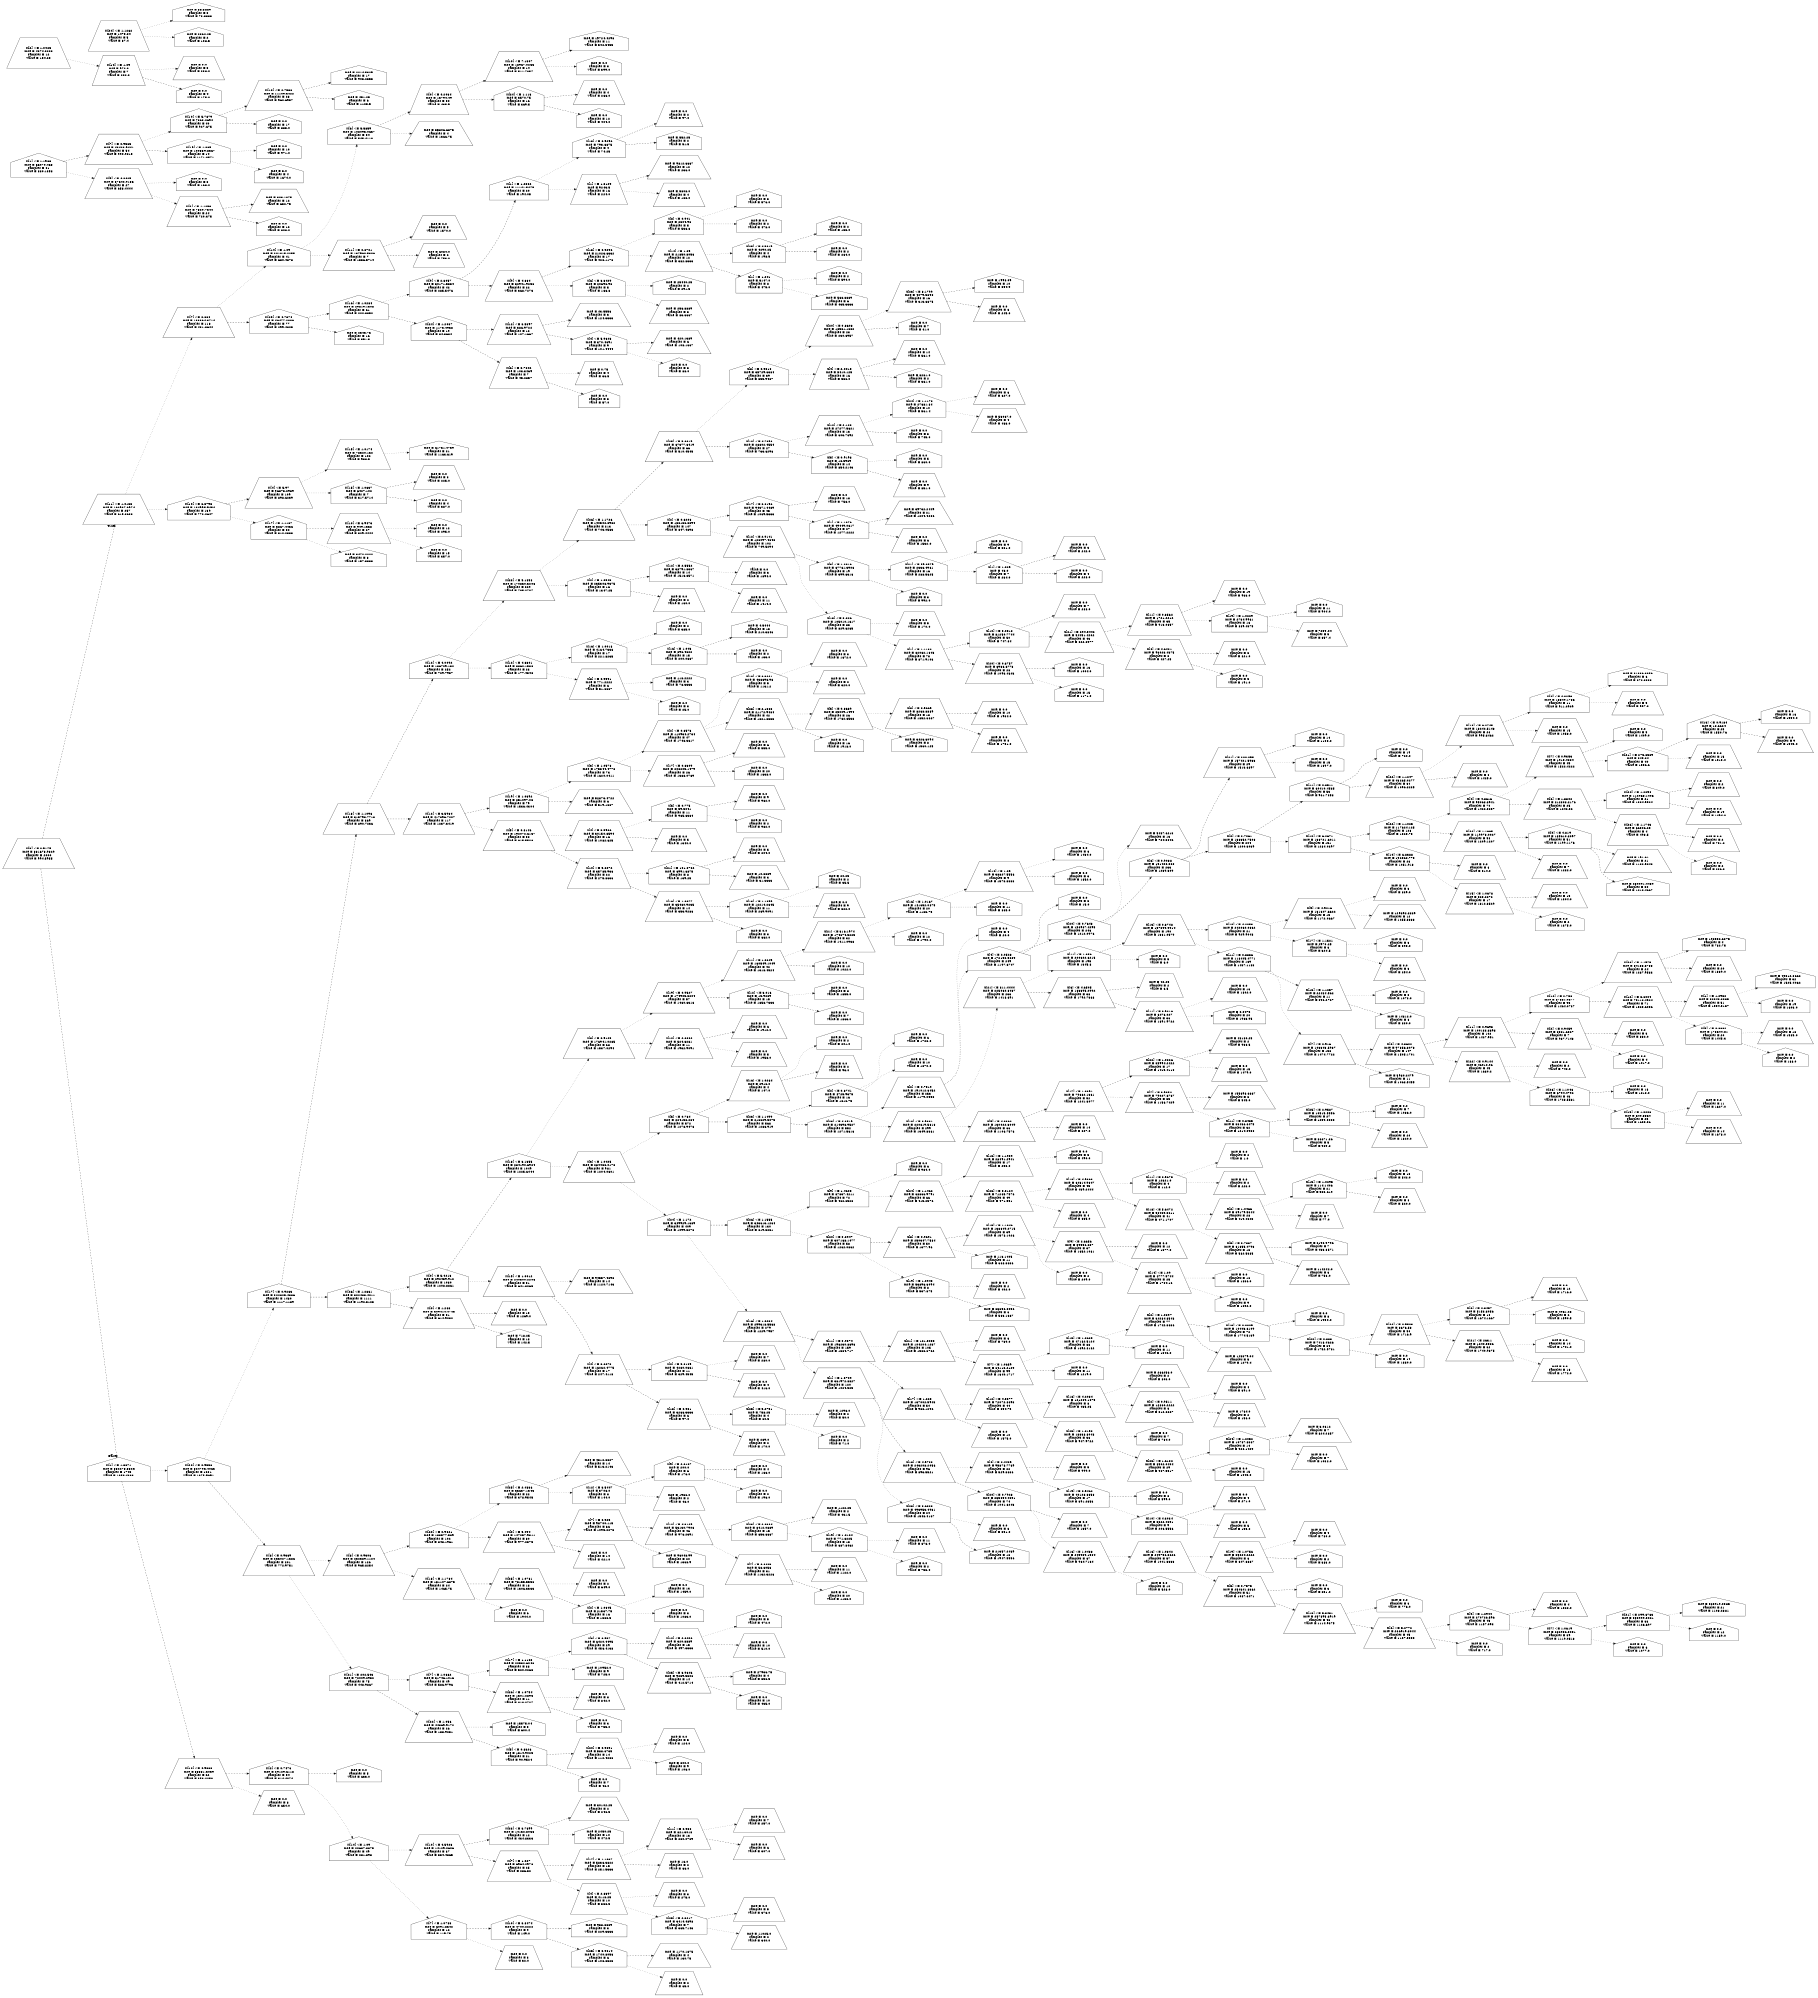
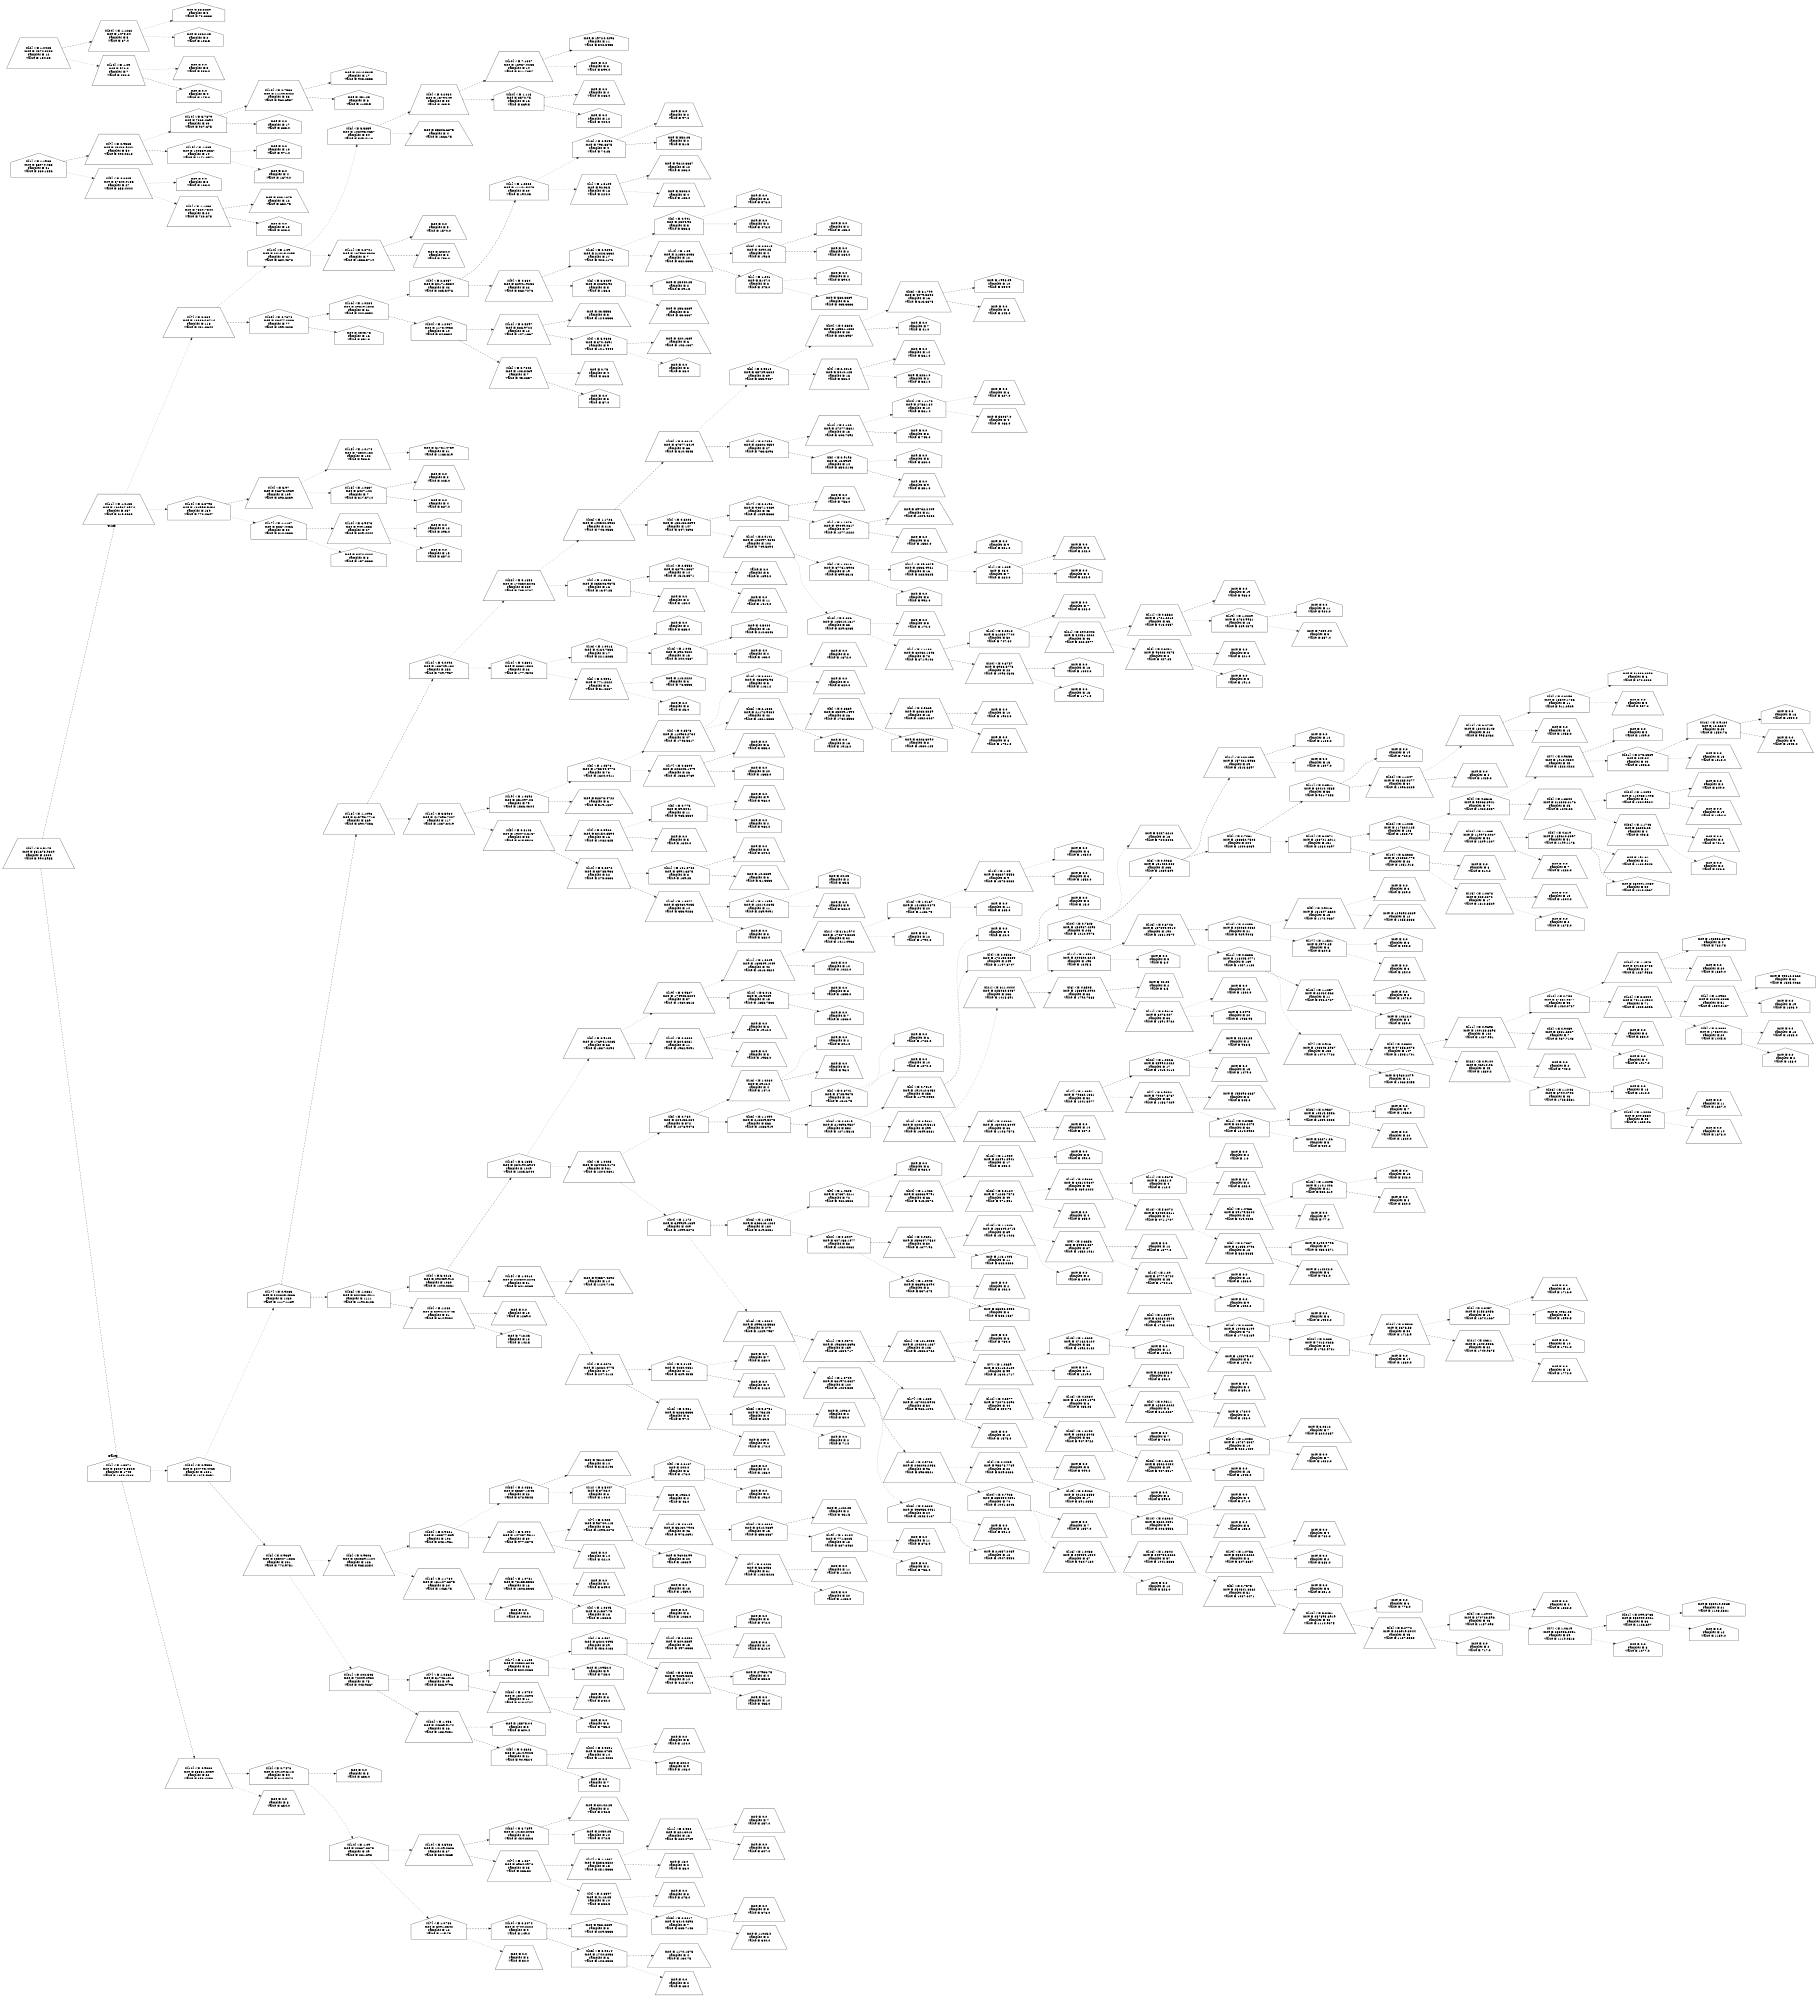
none -> (76, 45)
(879, 376) -> (879, 376)
(720, 804) -> (720, 804)
